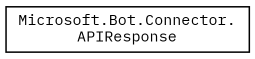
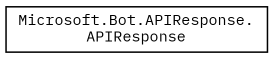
(128, 29) -> (137, 29)
